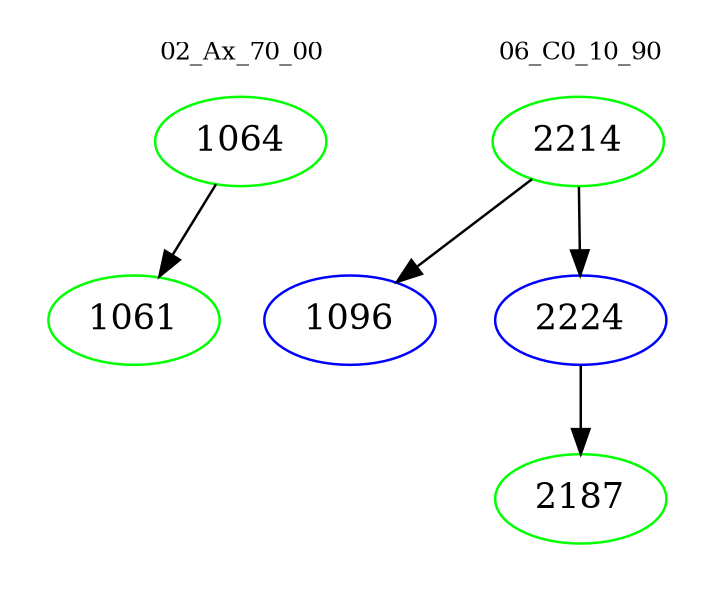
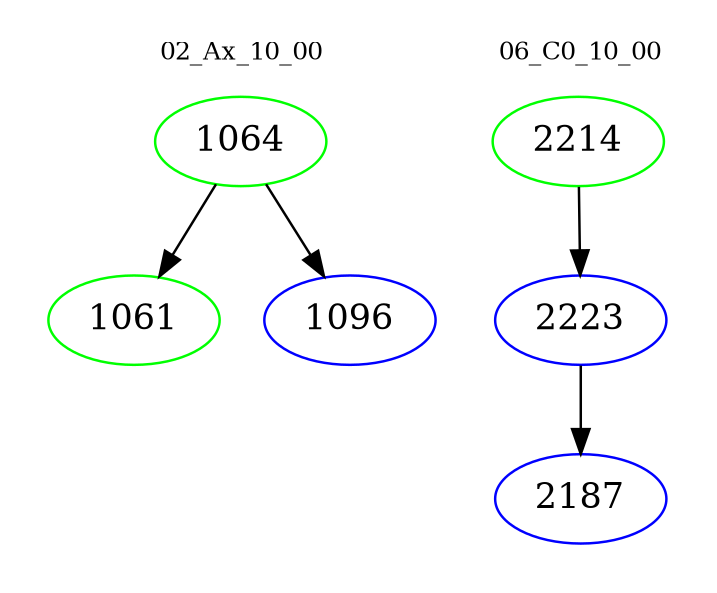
(242, 53) -> (242, 53)
(581, 53) -> (581, 53)
(489, 212) -> (288, 220)
(581, 320) -> (581, 320)
(581, 499) -> (581, 499)
